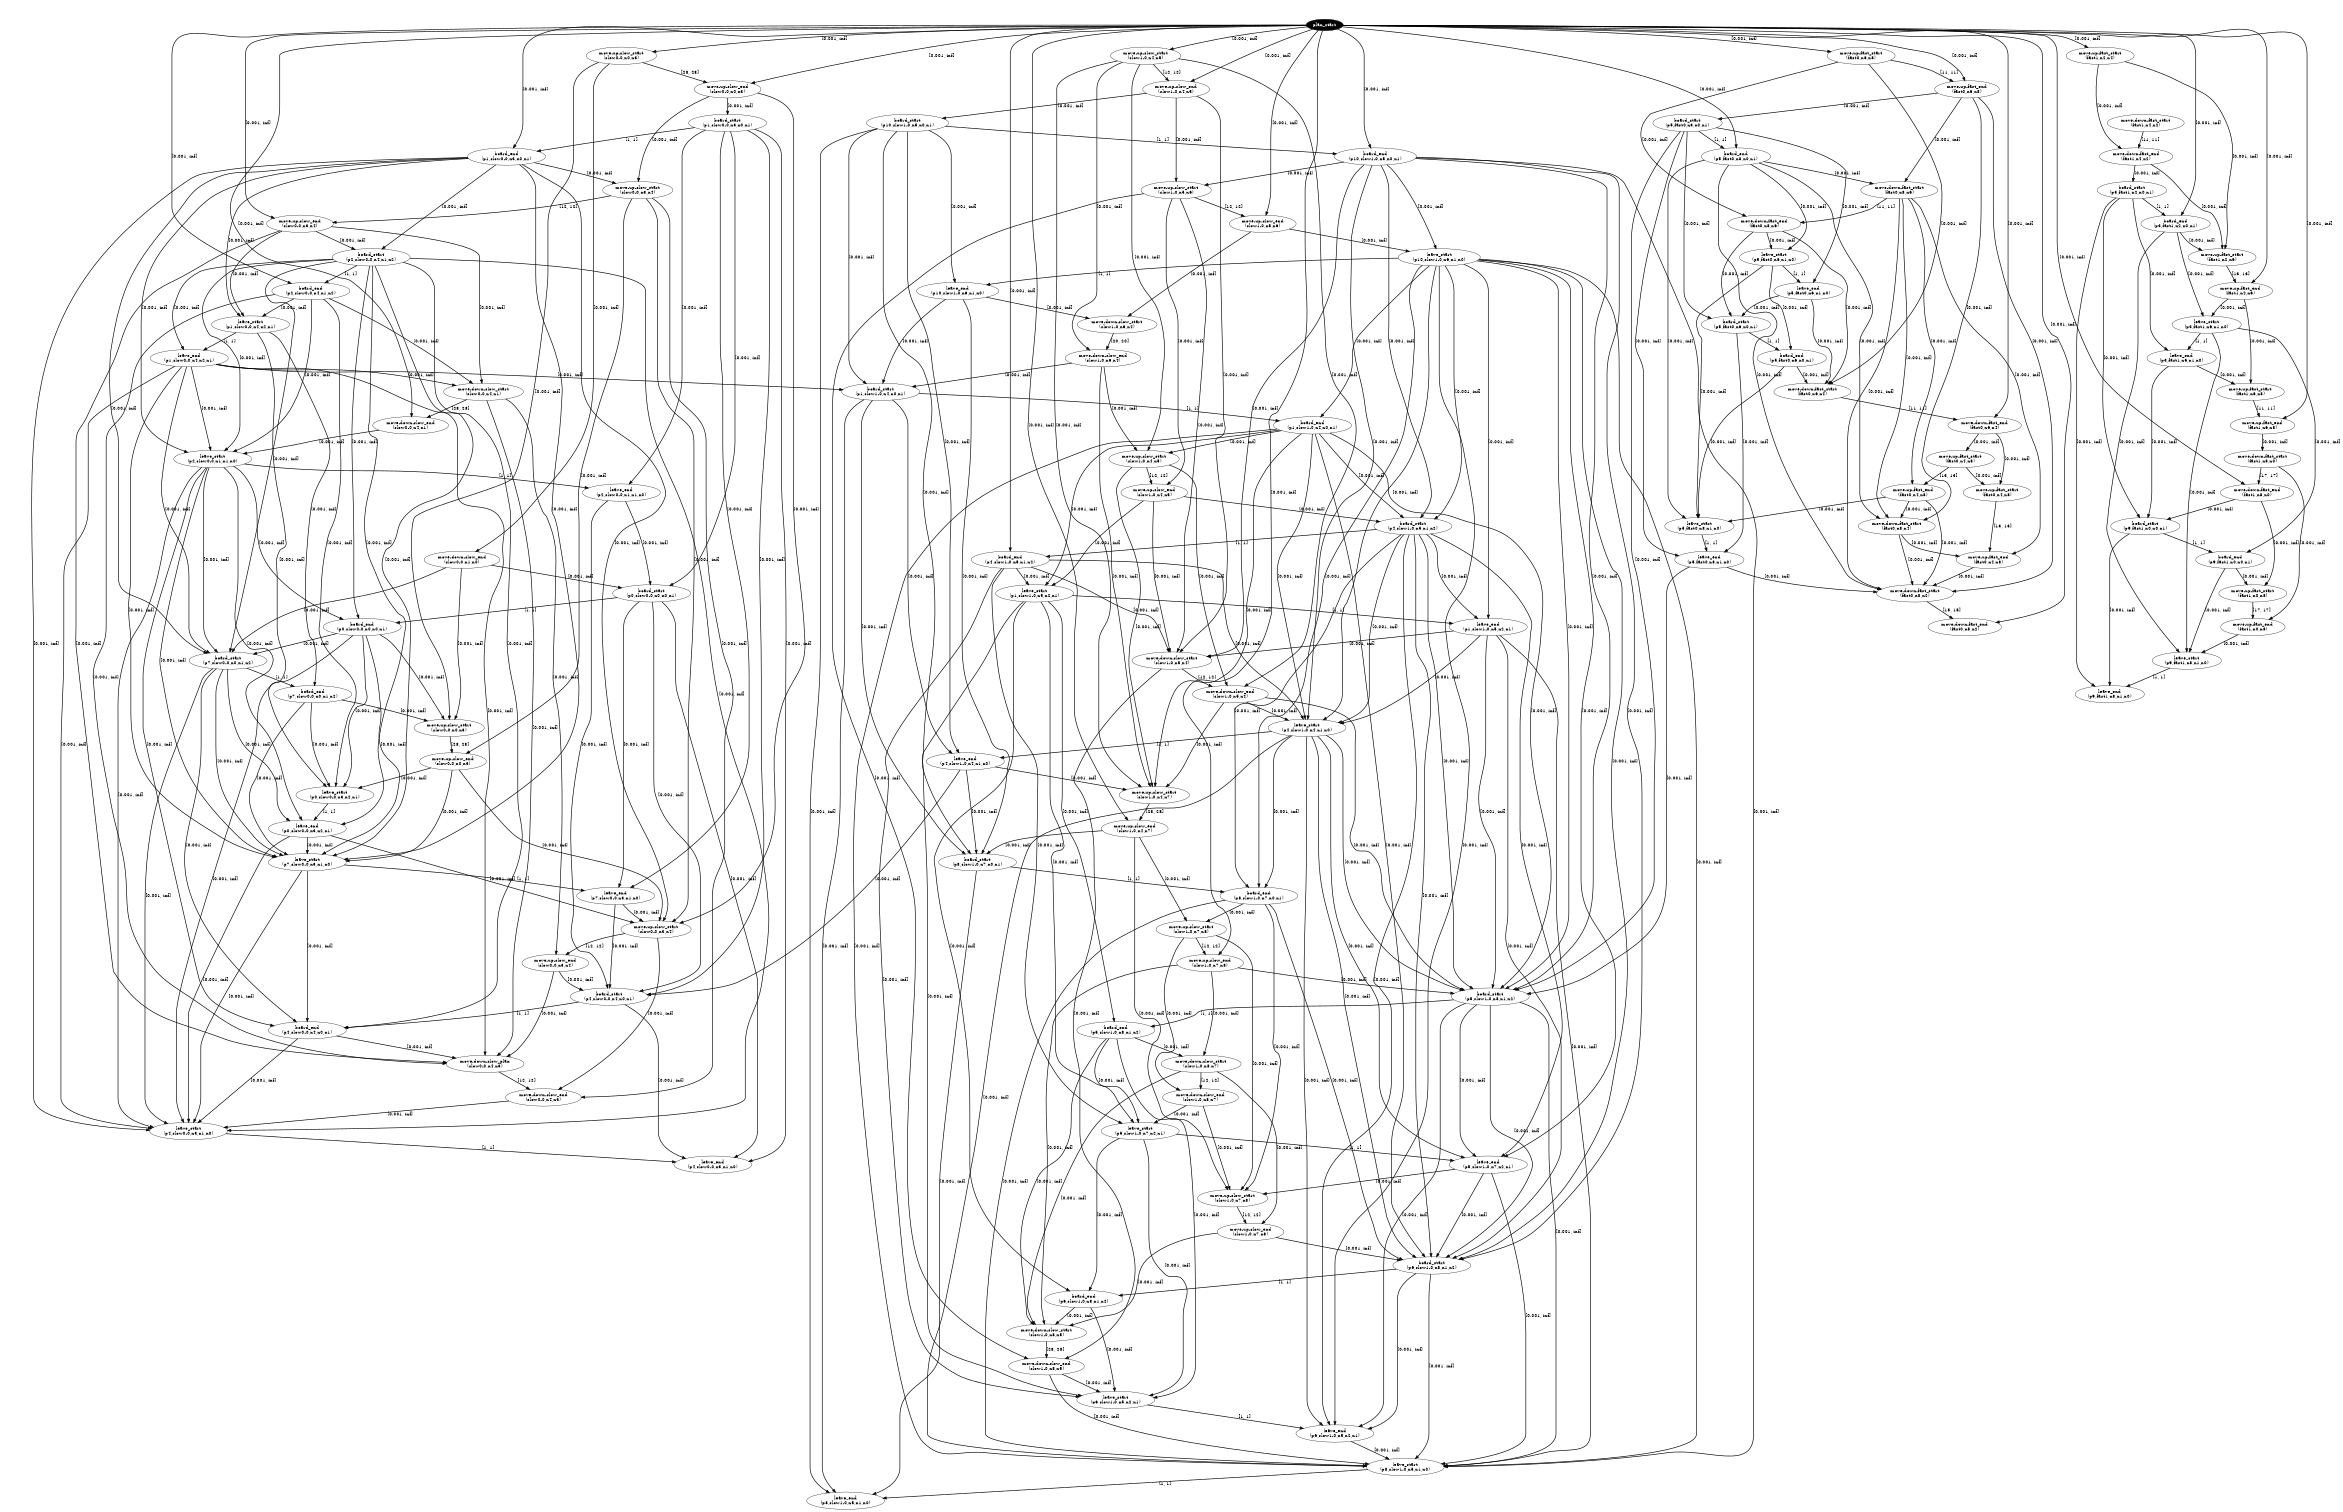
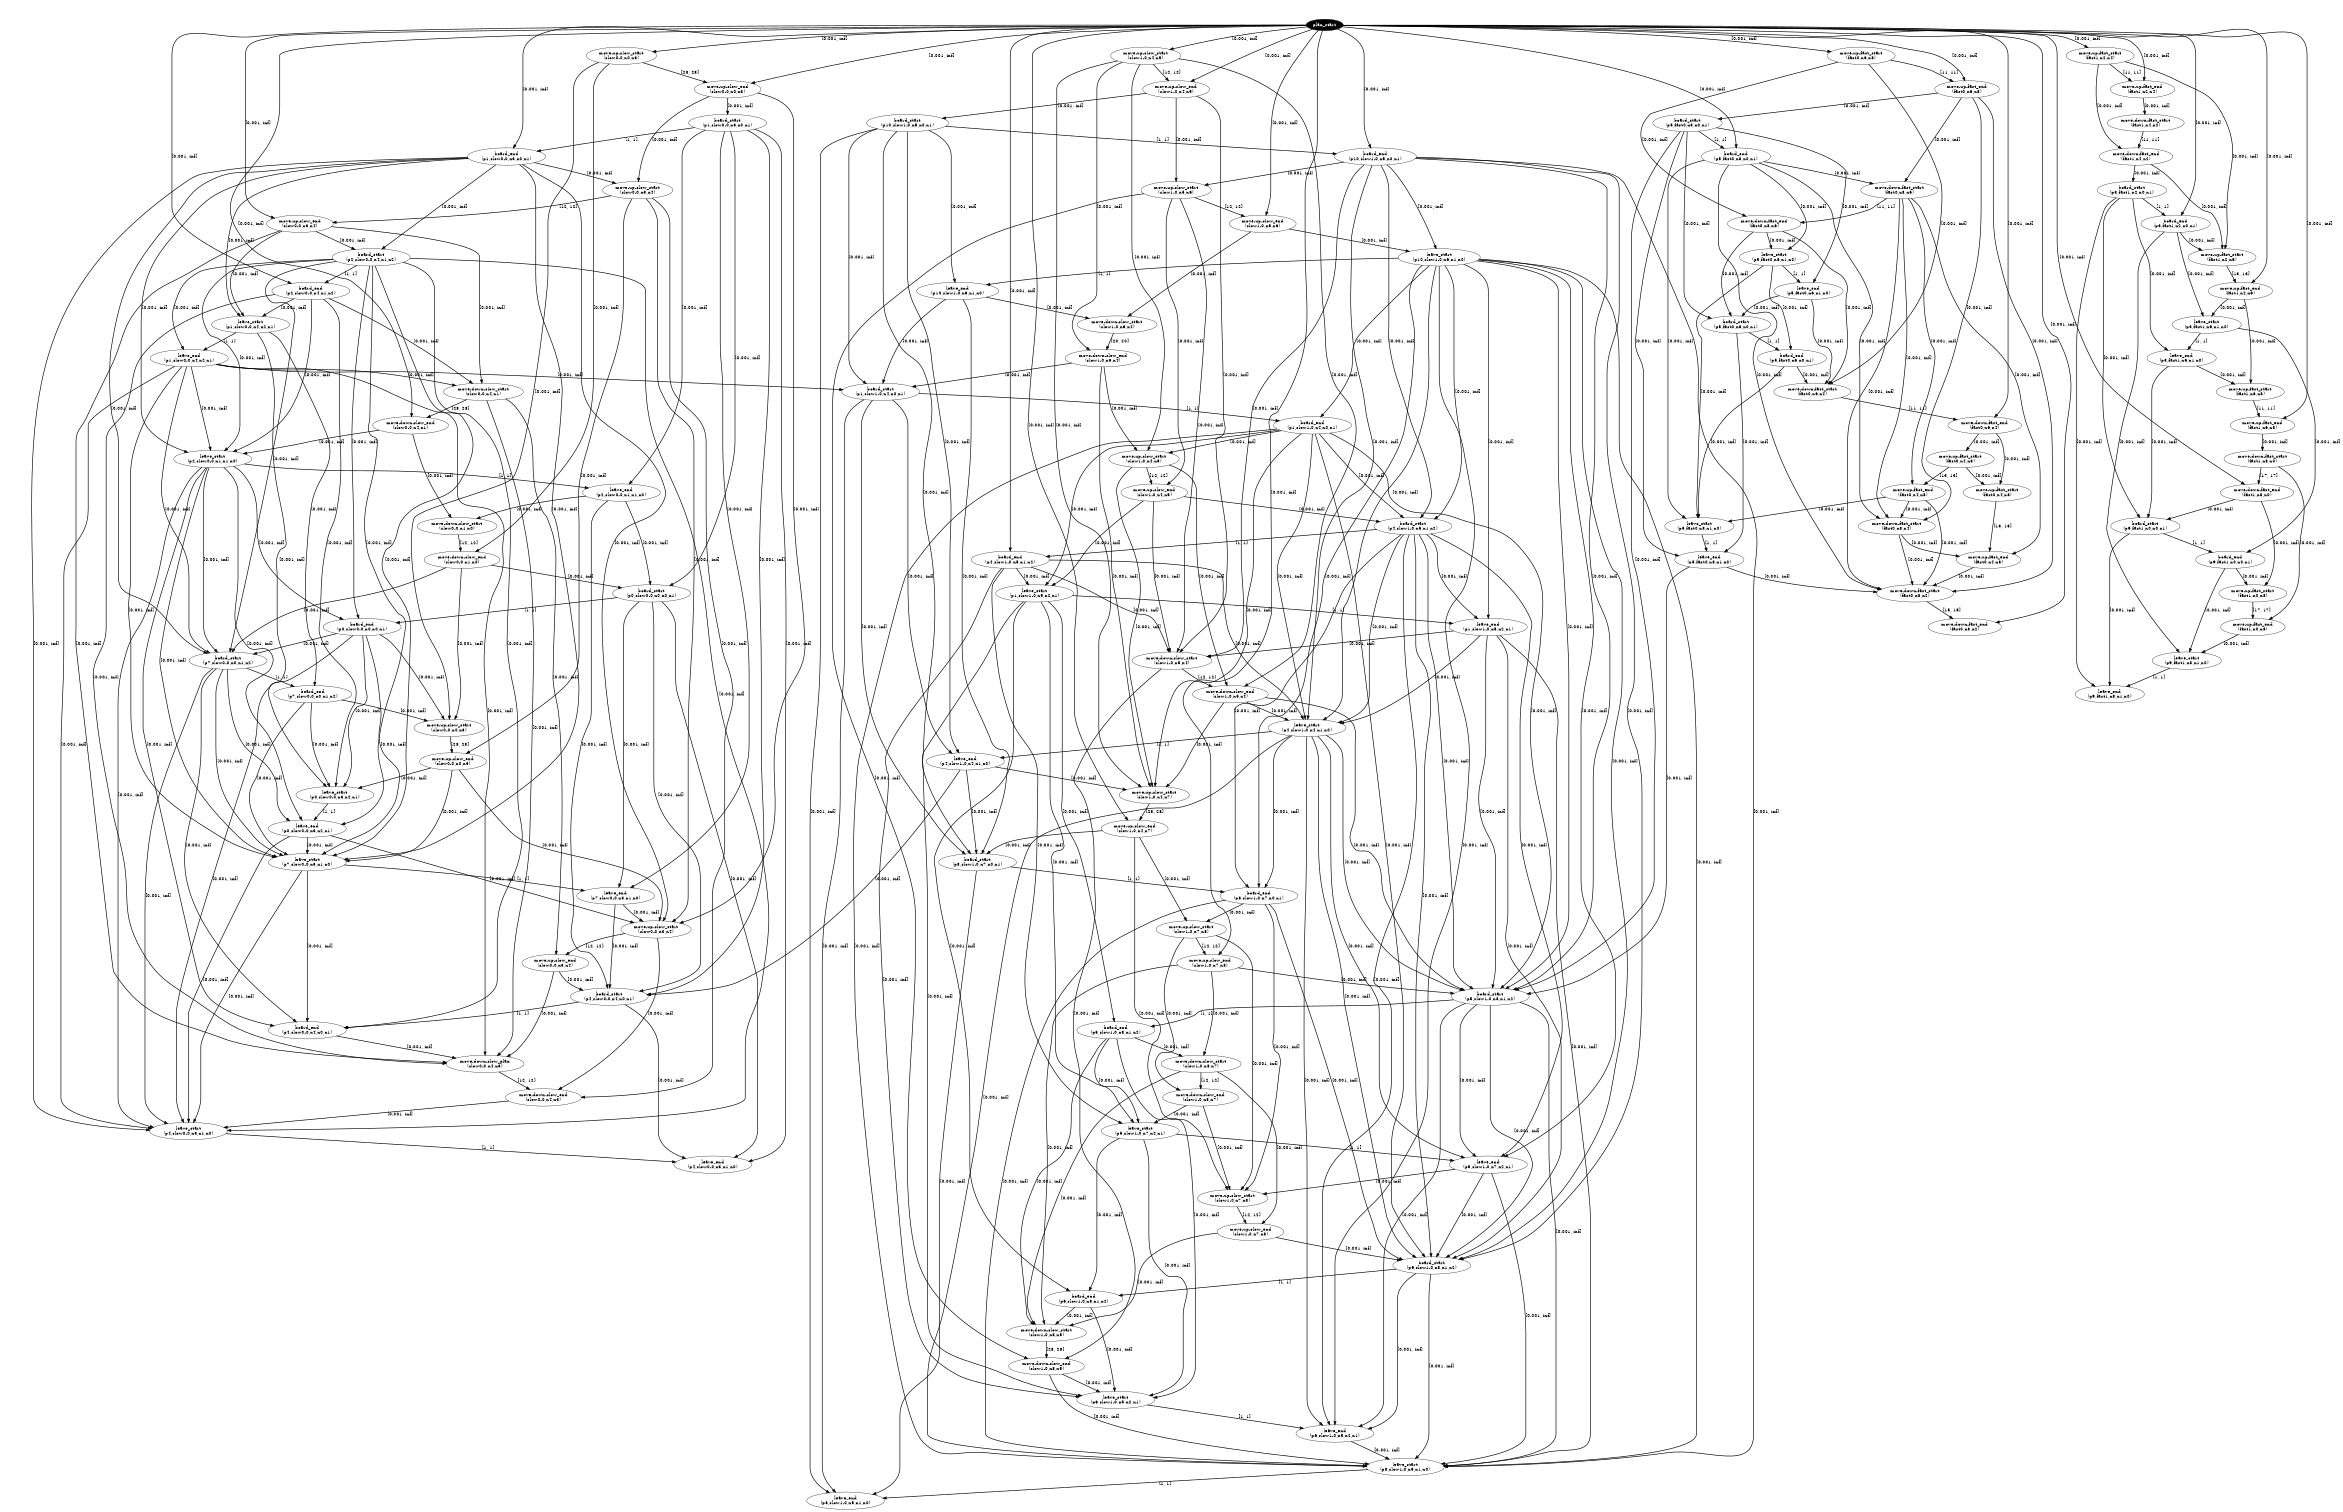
none -> (2142, 89)
(2190, 488) -> none
none -> (457, 526)
(249, 1080) -> none
